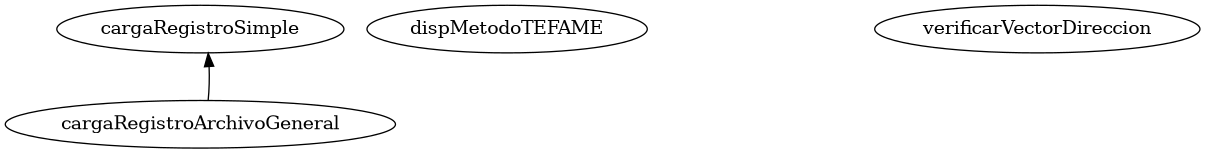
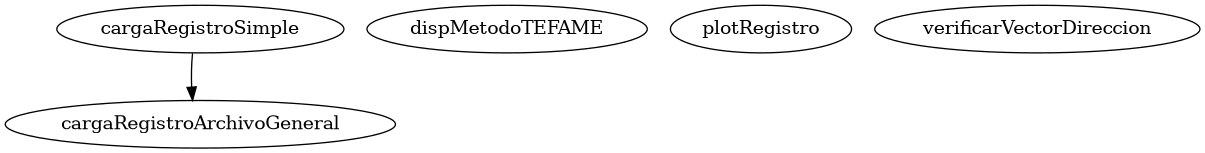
none -> (761, 29)
(209, 83) -> (192, 70)
